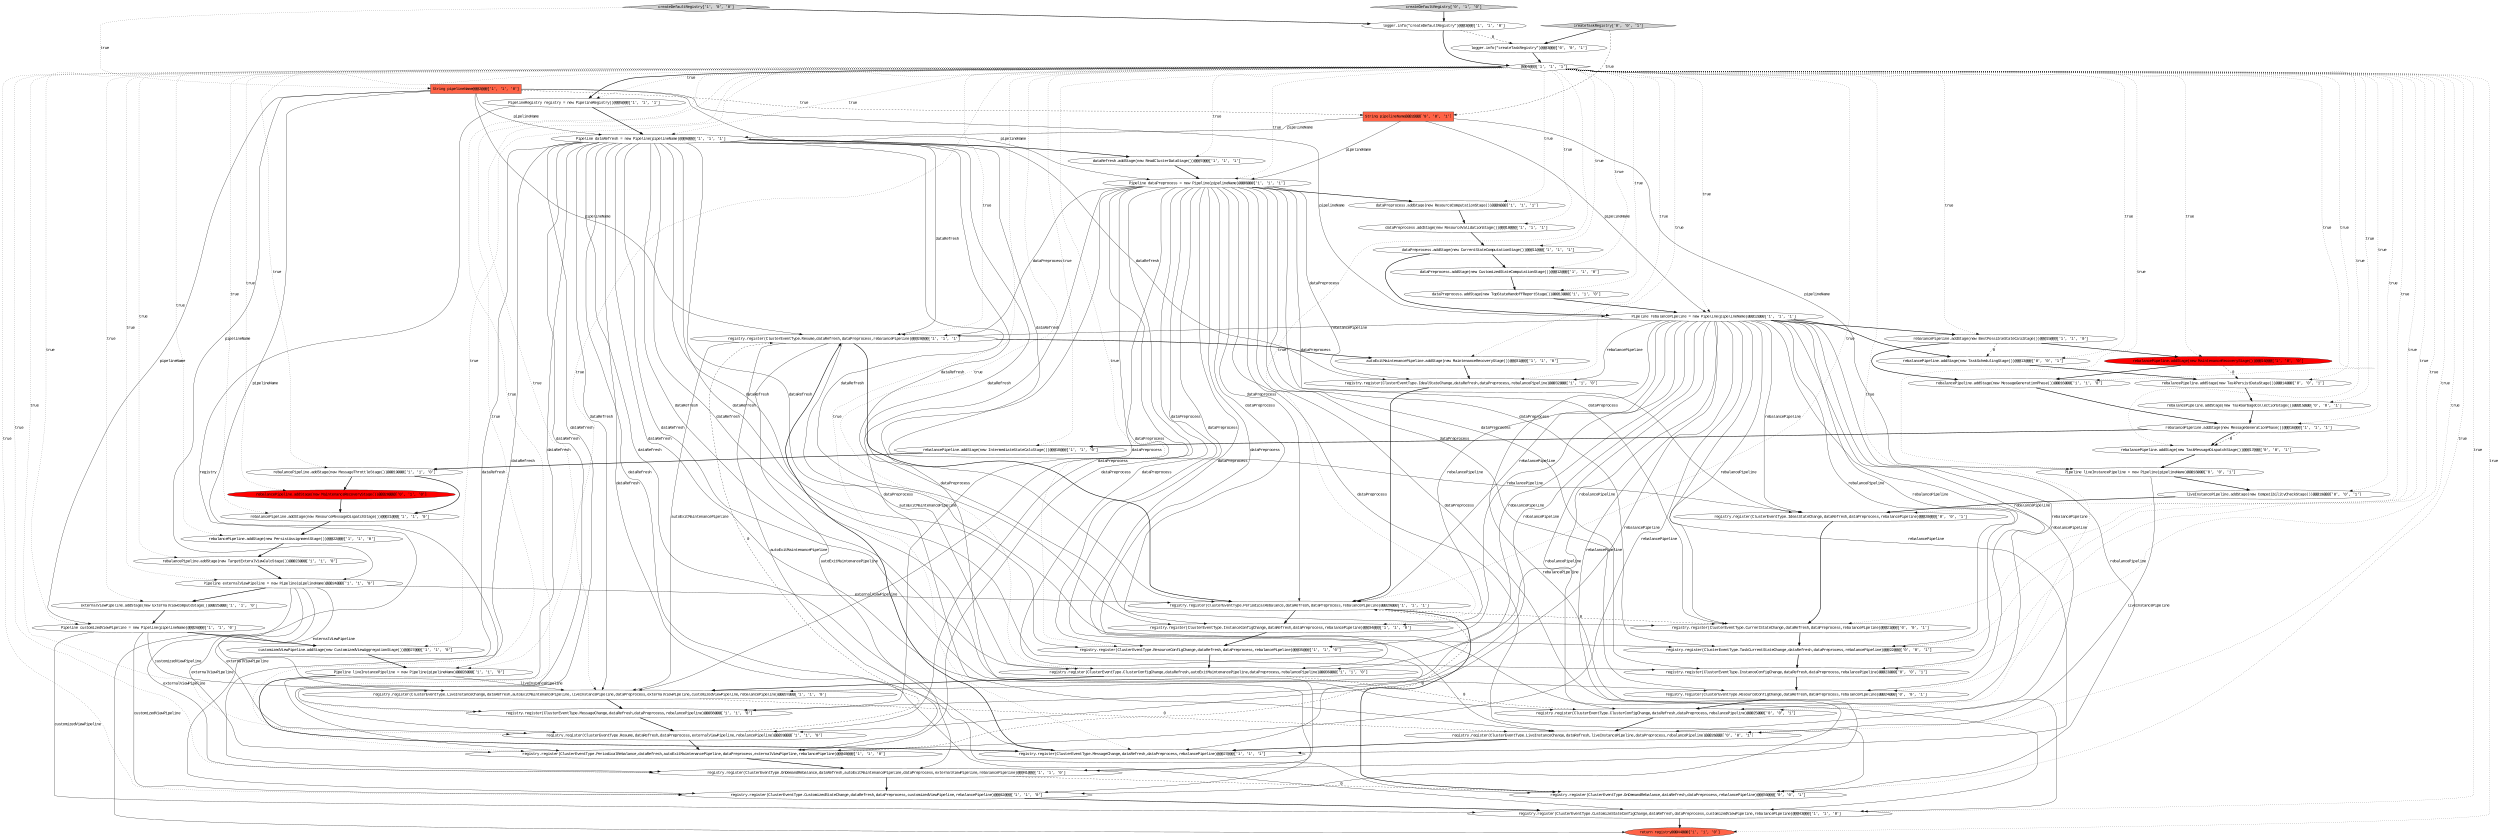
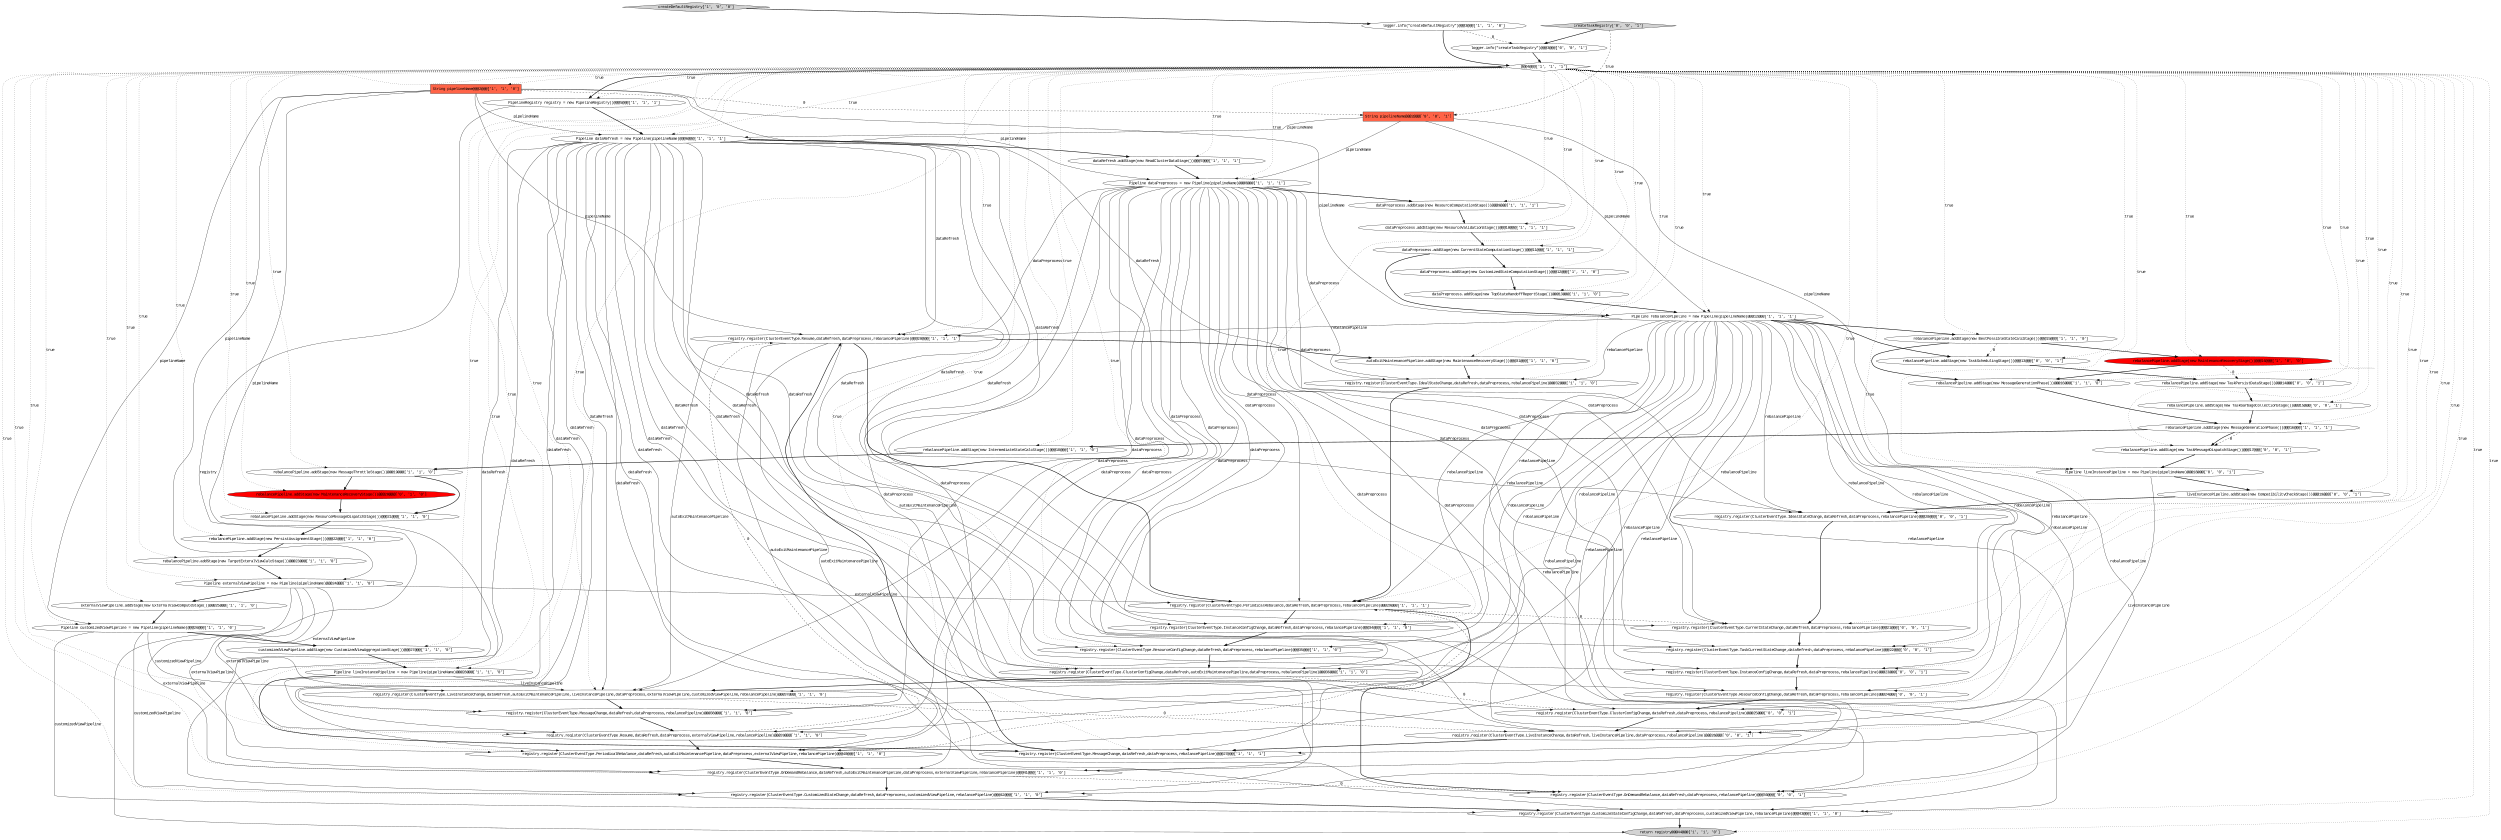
(1444, 7) -> none
(180, 17) -> (1006, 70)
(804, 103) -> (804, 103)
(1680, 832) -> (1680, 832)
